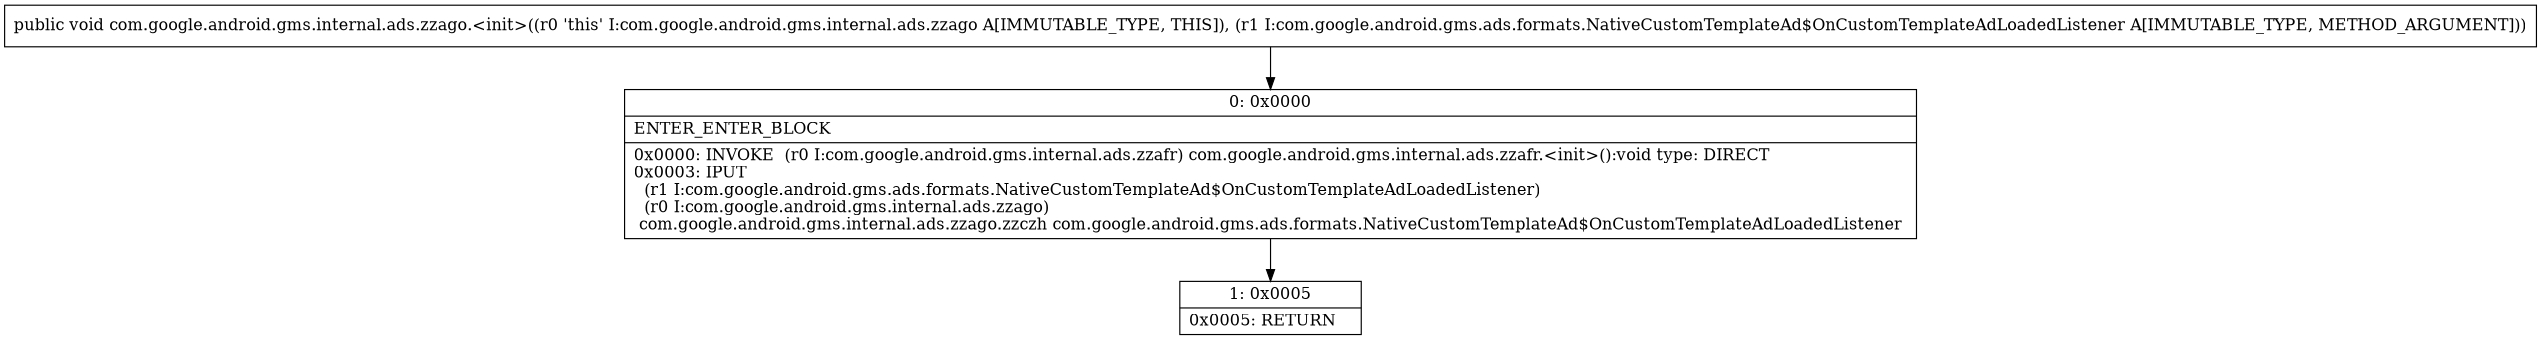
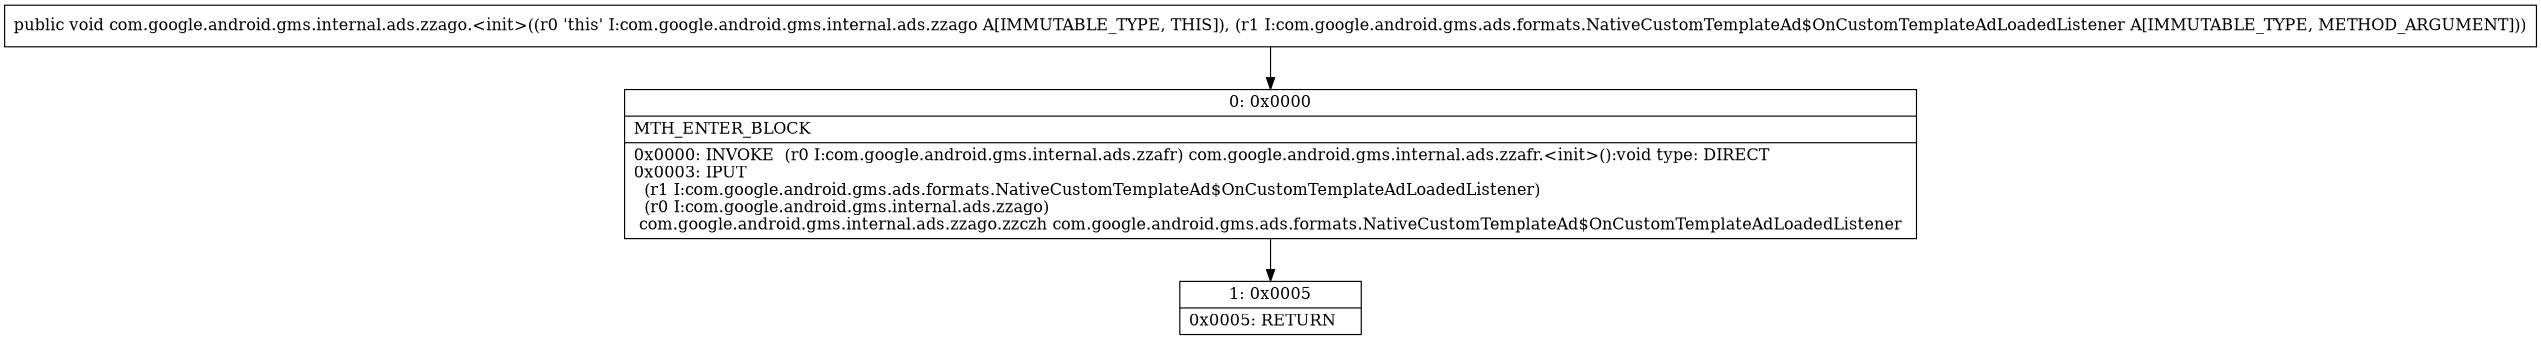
(733, 129) -> (723, 129)
